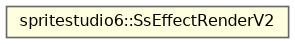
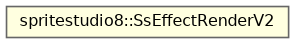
(148, 22) -> (148, 22)
